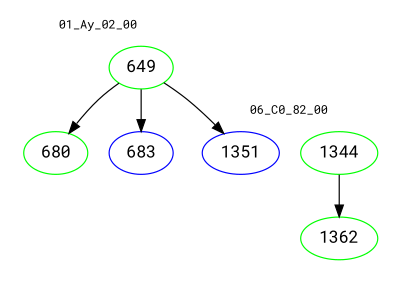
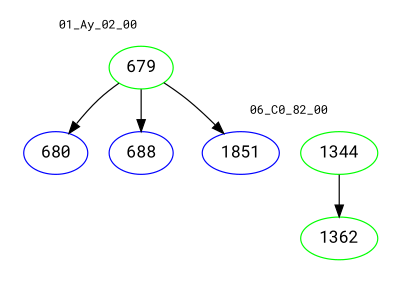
(141, 68) -> (141, 68)
(56, 153) -> (56, 153)
(141, 153) -> (141, 153)
(241, 153) -> (241, 153)
